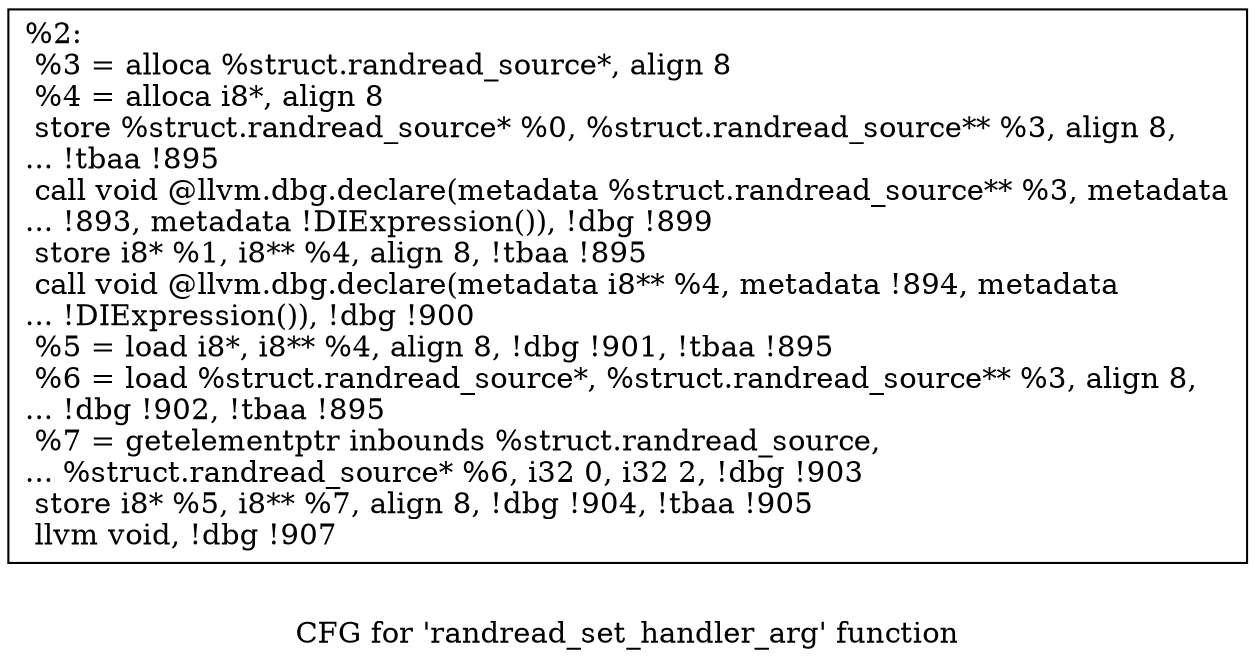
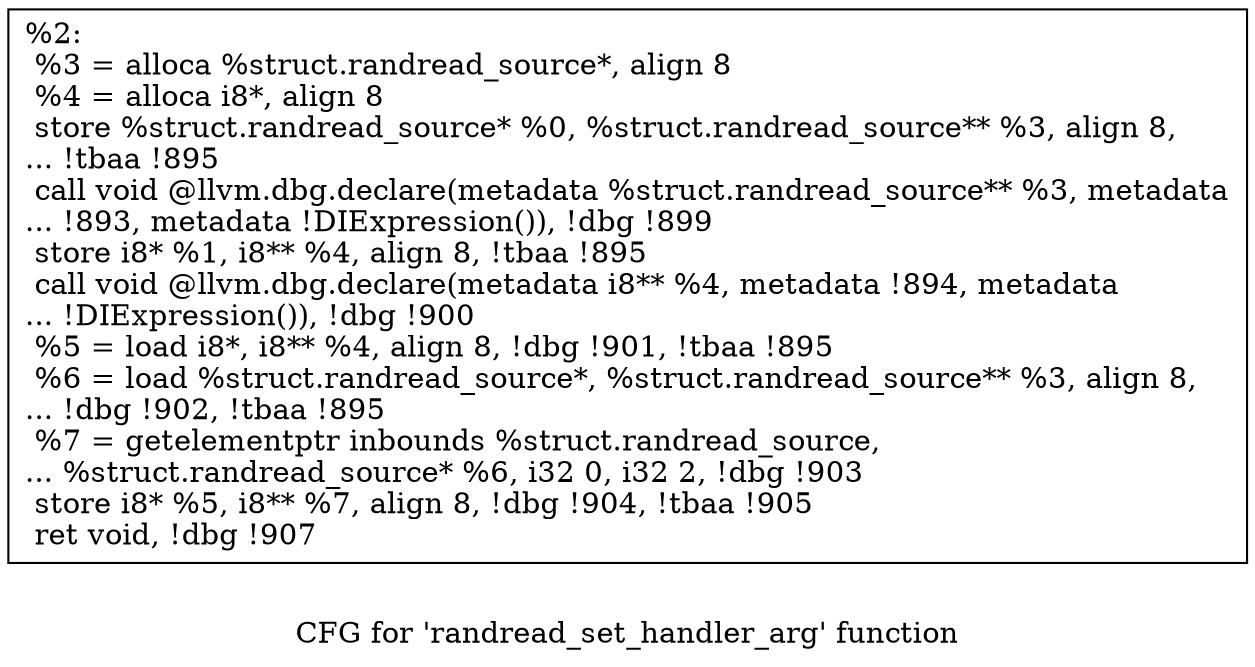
(182, 536) -> (171, 536)
